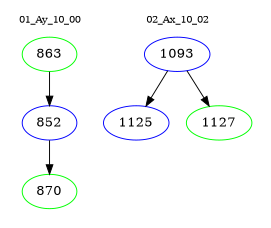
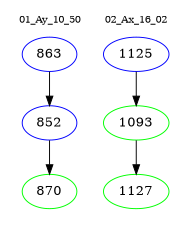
(50, 20) -> (50, 20)
(178, 20) -> (136, 20)
(50, 54) -> (50, 54)
(177, 54) -> (136, 123)
(159, 84) -> (136, 84)
